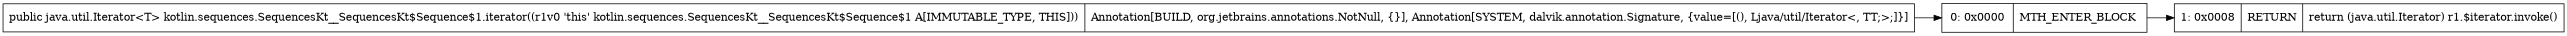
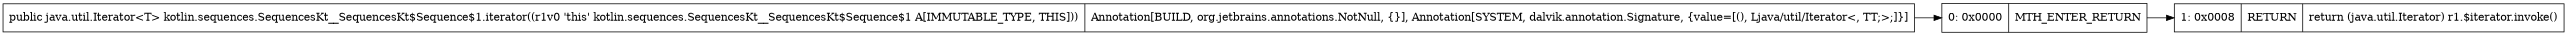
(2078, 17) -> (2078, 17)
